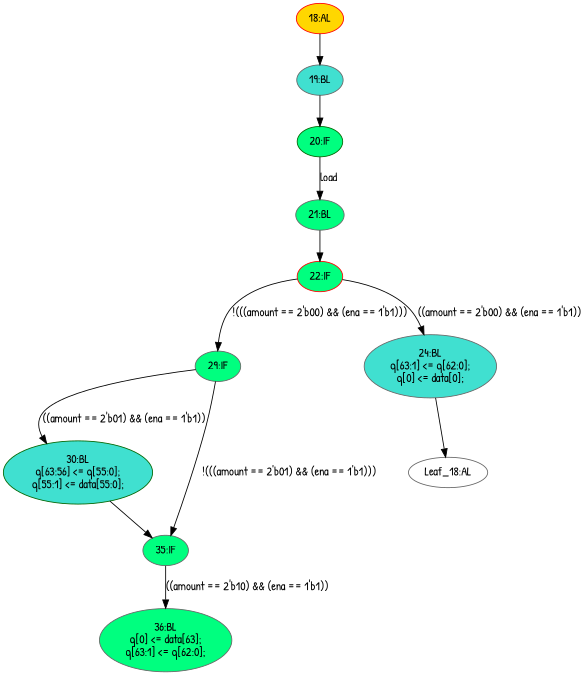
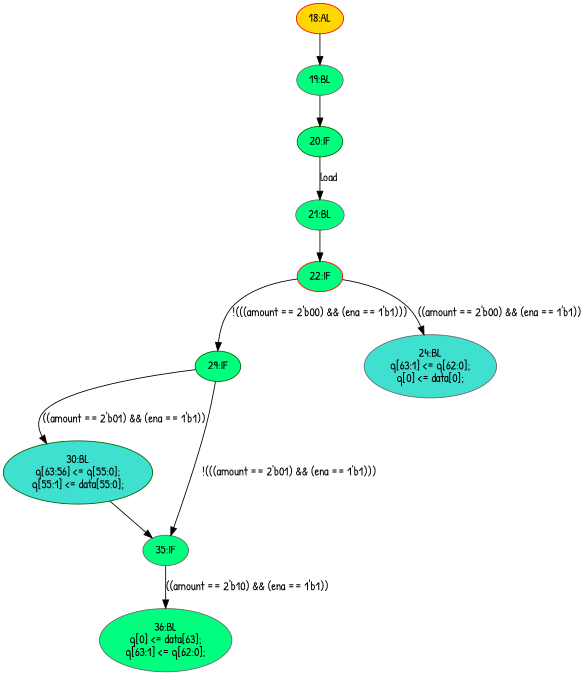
(320, 80) -> (320, 80)
(218, 366) -> (218, 366)
(448, 472) -> none
